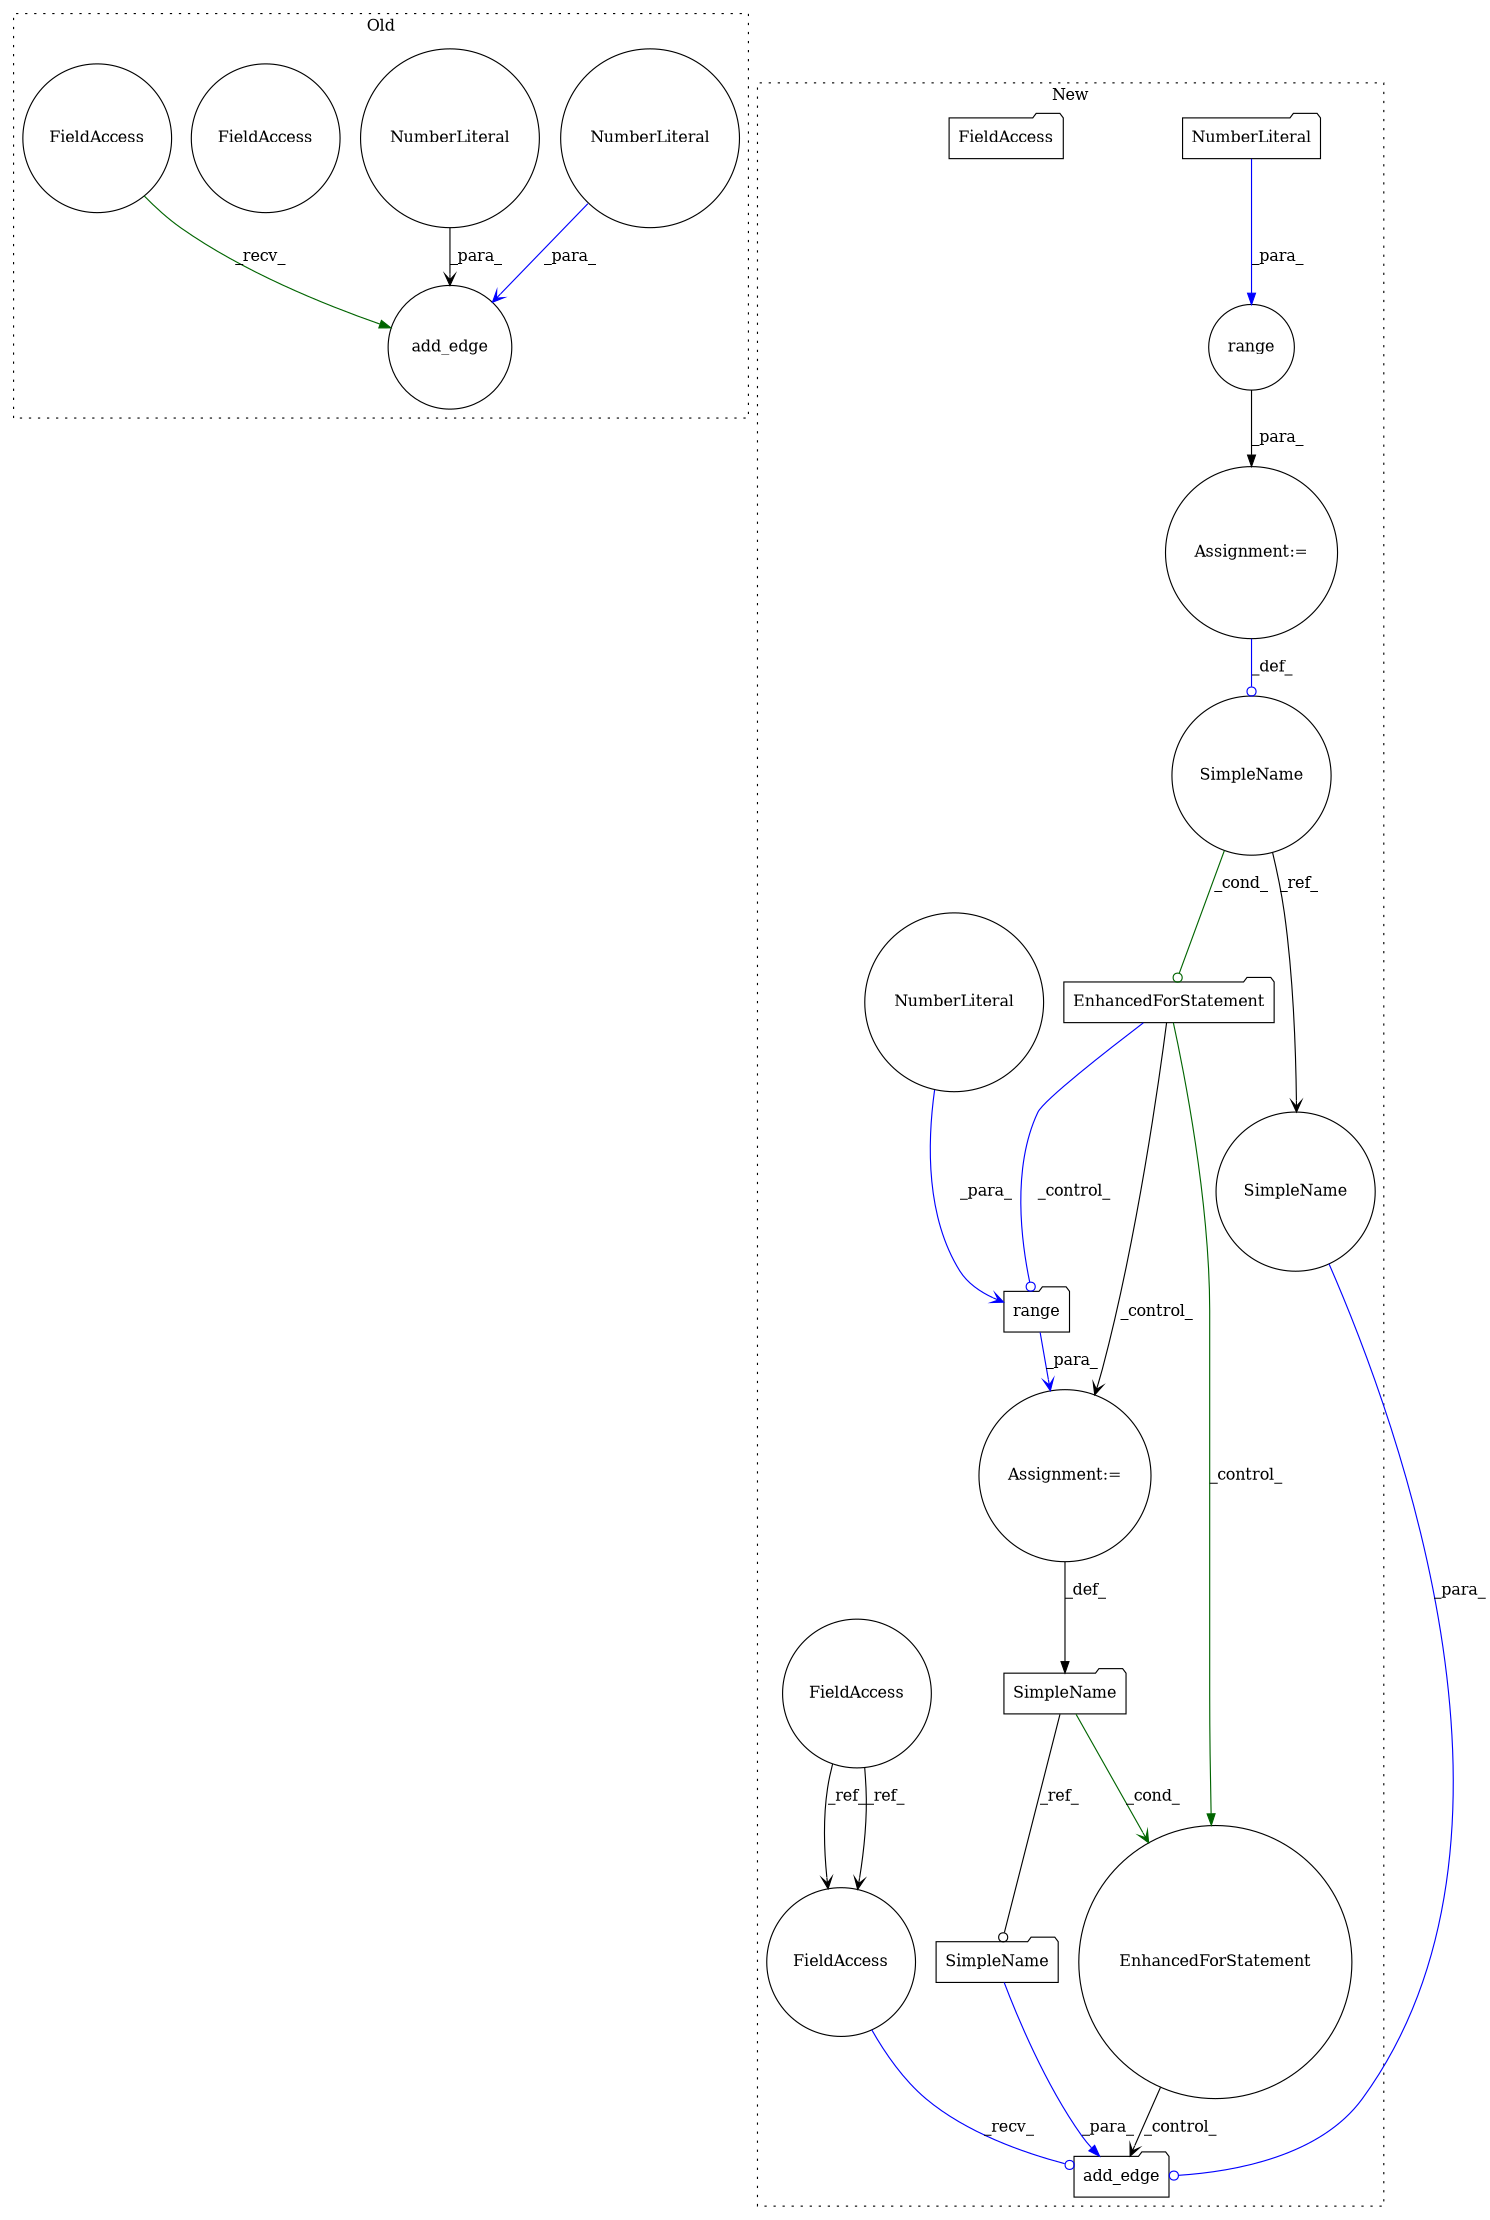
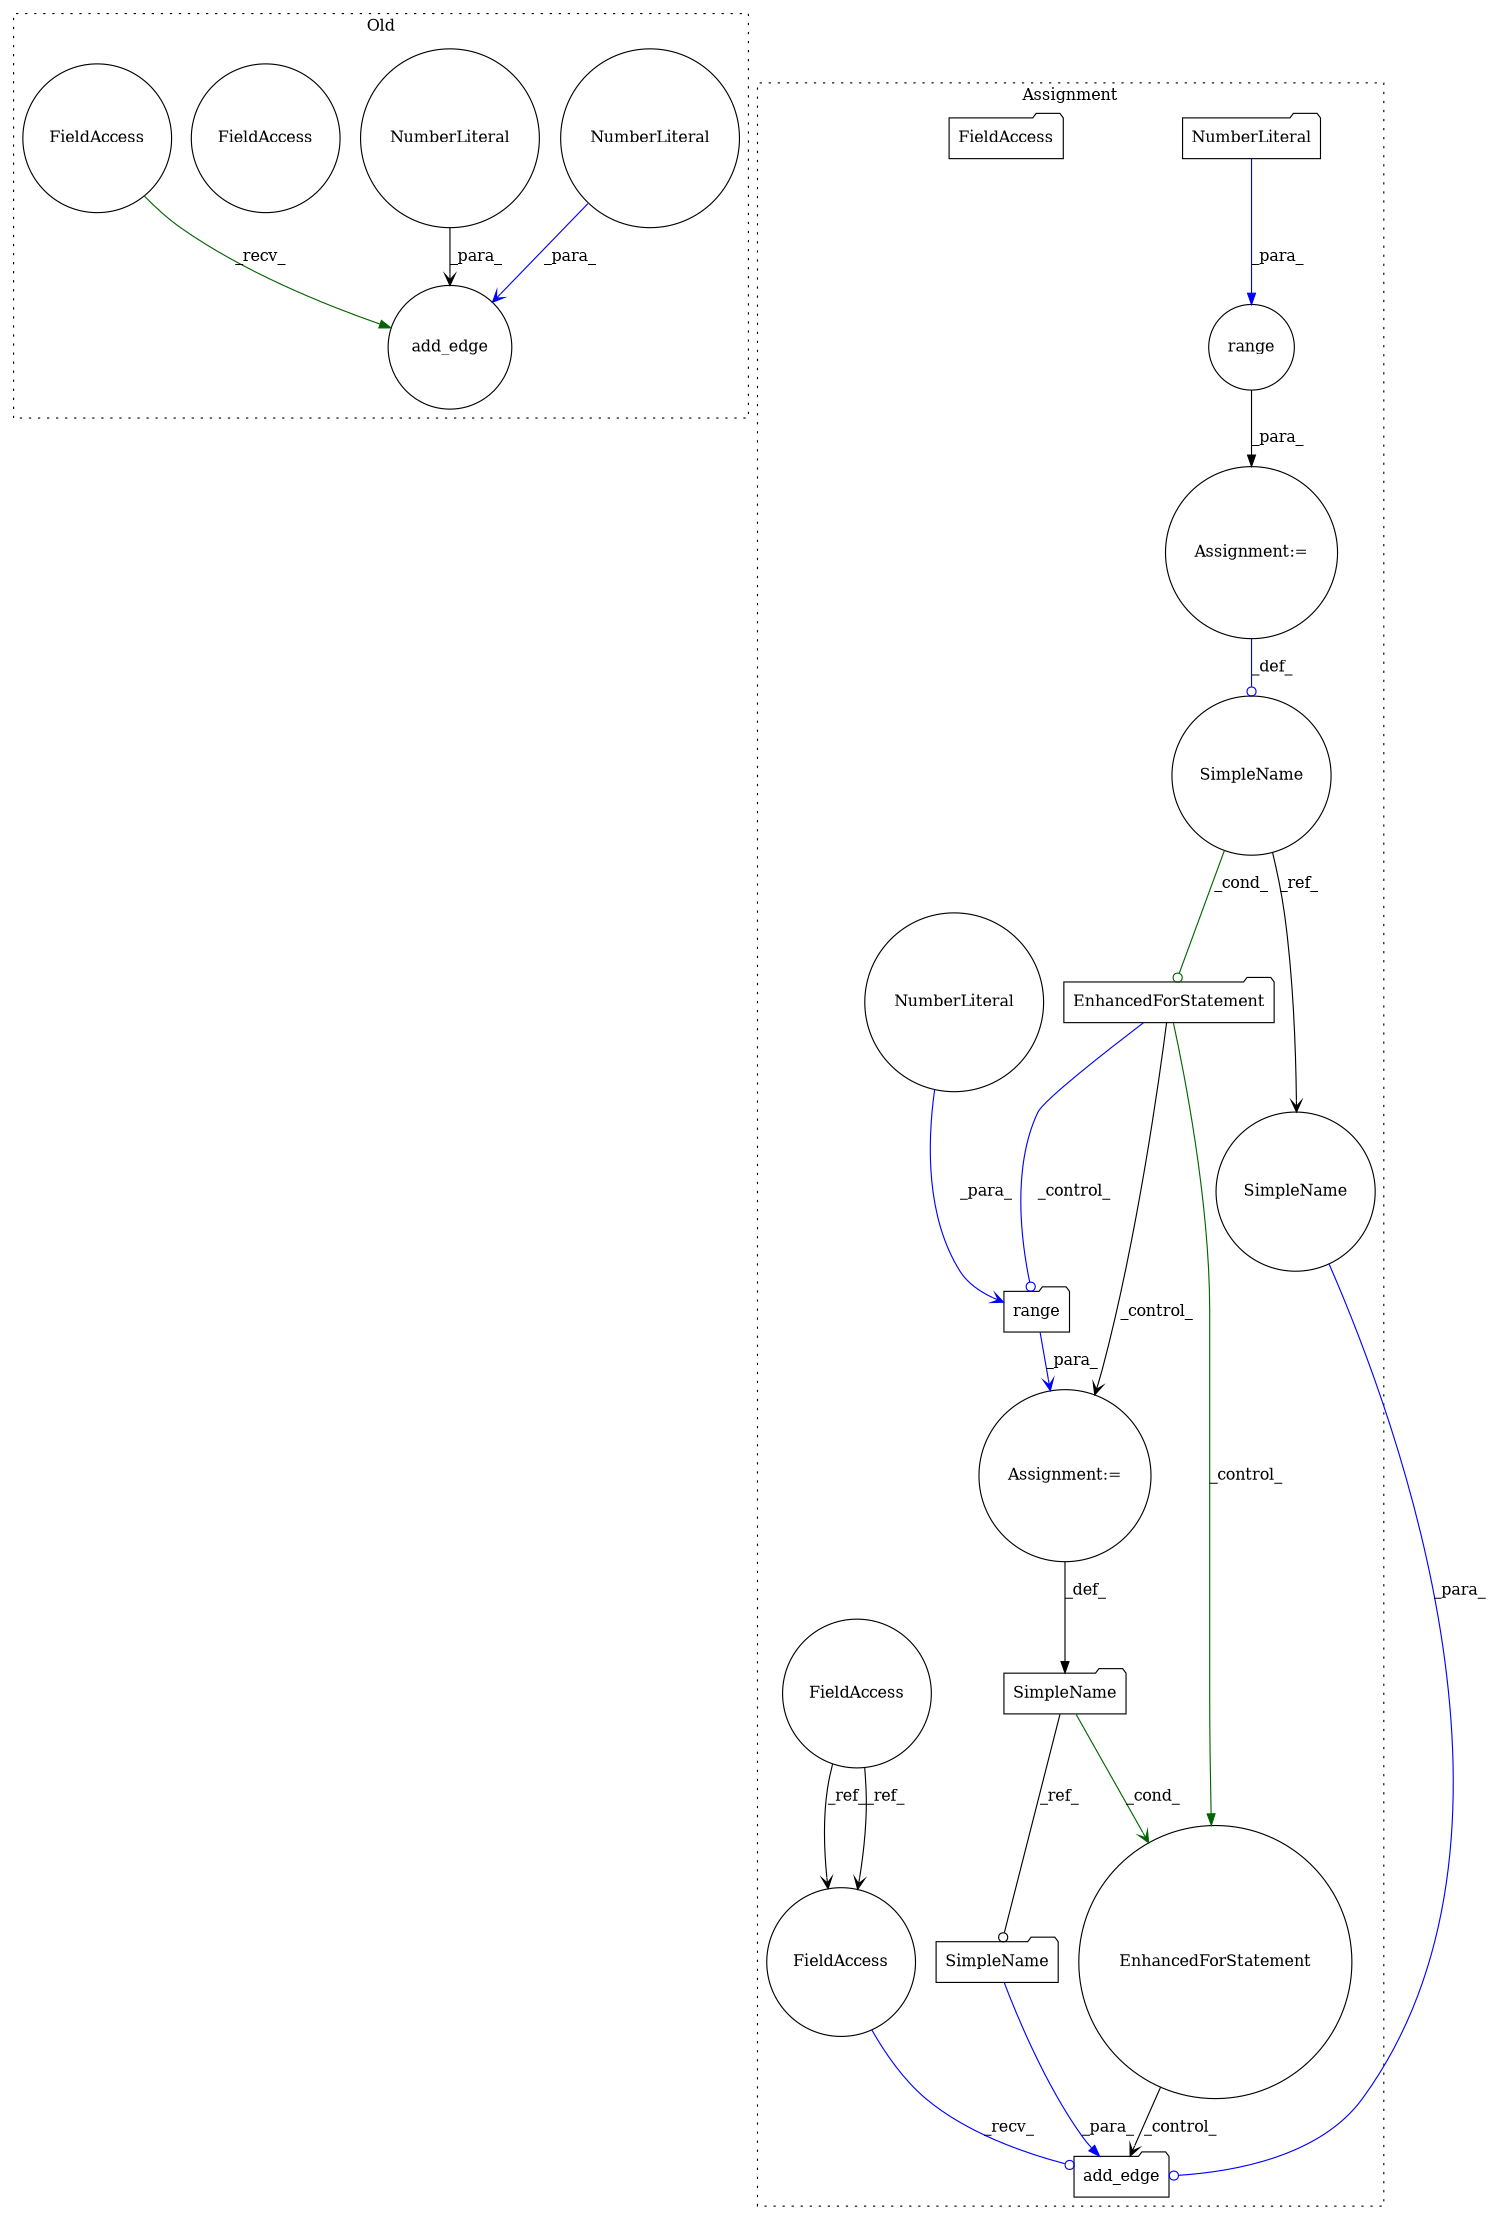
(1071, 96) -> (1071, 96)
